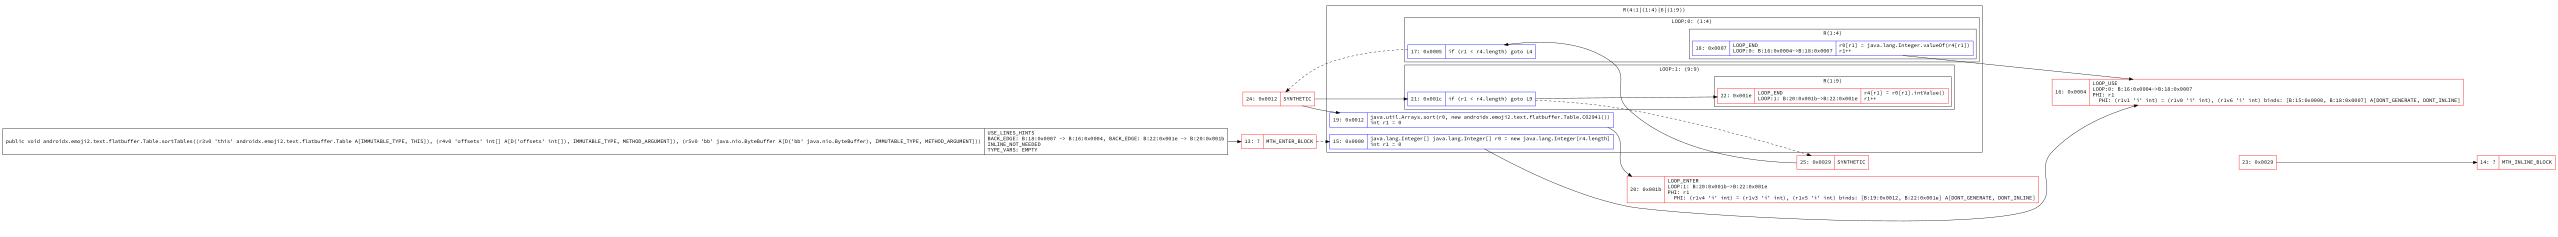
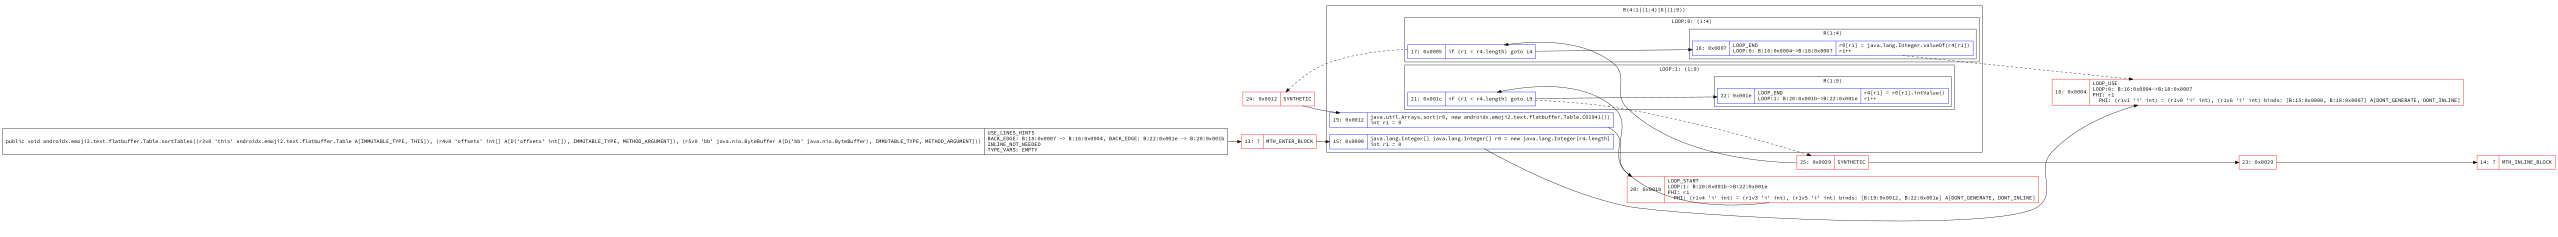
none -> (1612, 50)
(2016, 67) -> (2016, 67)
(1680, 69) -> (1680, 69)
(1833, 96) -> (1833, 96)
(1359, 99) -> (1632, 177)
(1321, 142) -> (1321, 142)
none -> (2052, 162)
(1683, 181) -> (1683, 181)
